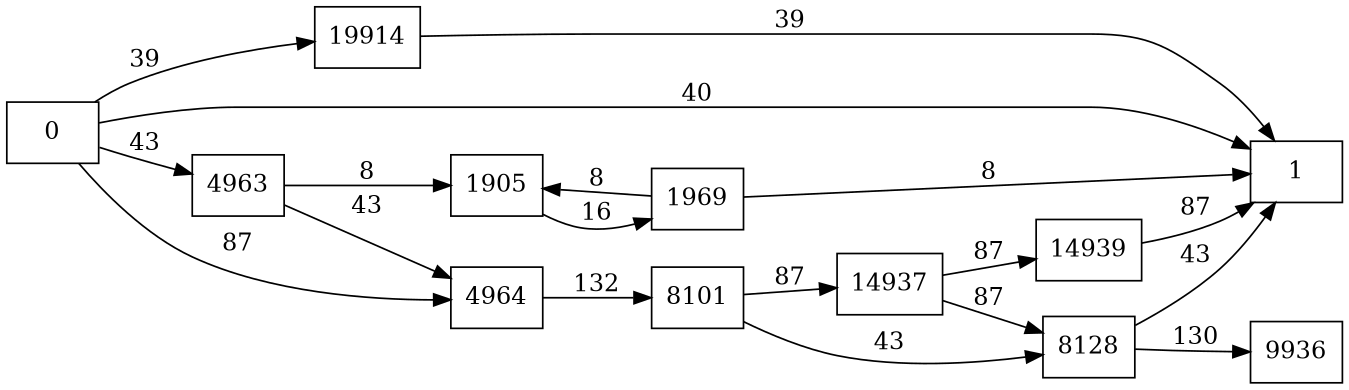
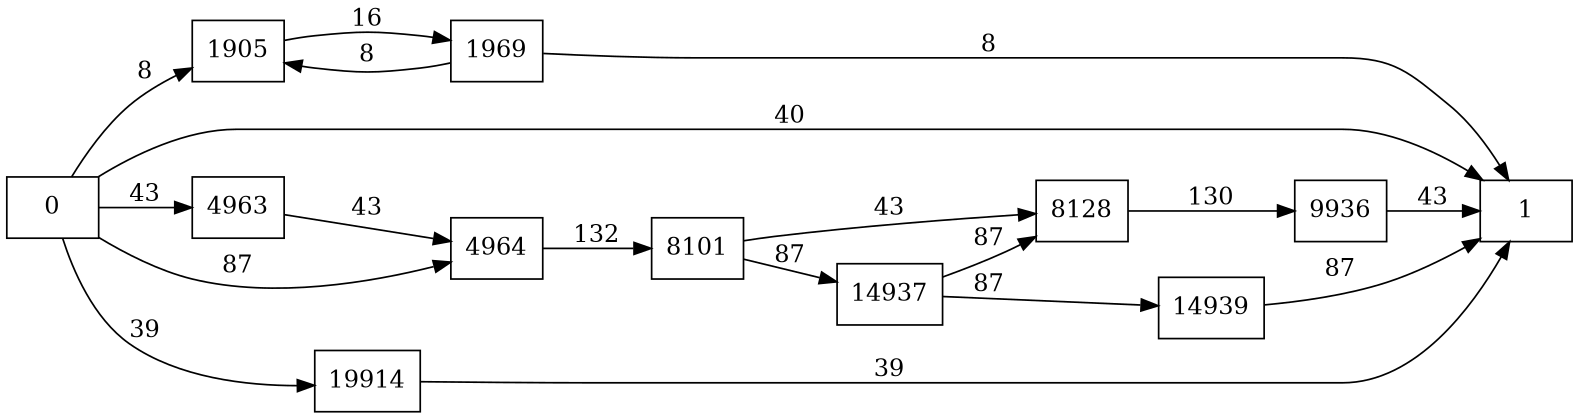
(359, 185) -> (116, 118)
(1207, 279) -> (1425, 211)
